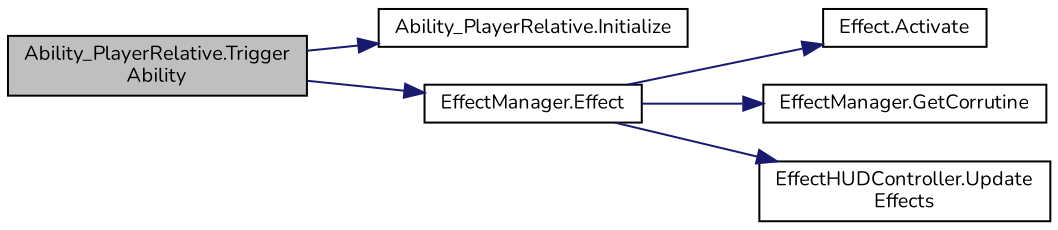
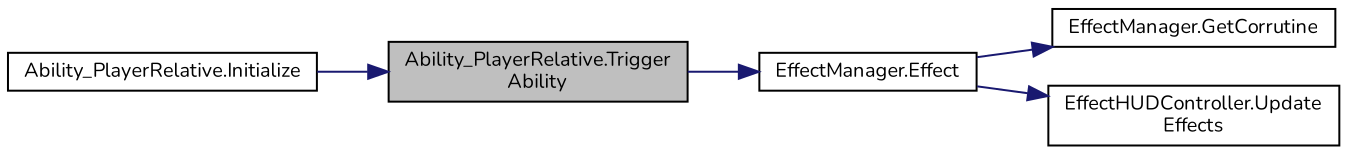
(905, 28) -> none
(333, 48) -> (342, 72)
